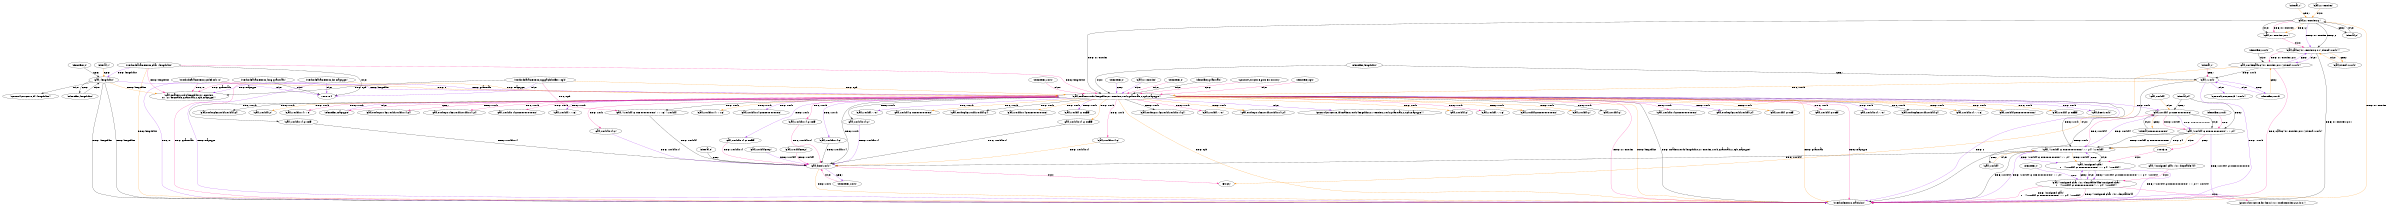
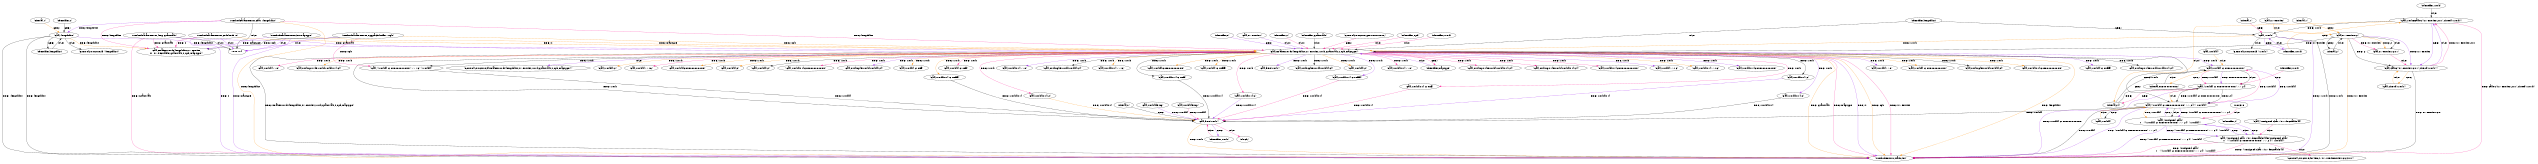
(2217, 88) -> (2255, 42)
(2191, 145) -> (2148, 91)
(1757, 161) -> (2226, 26)
